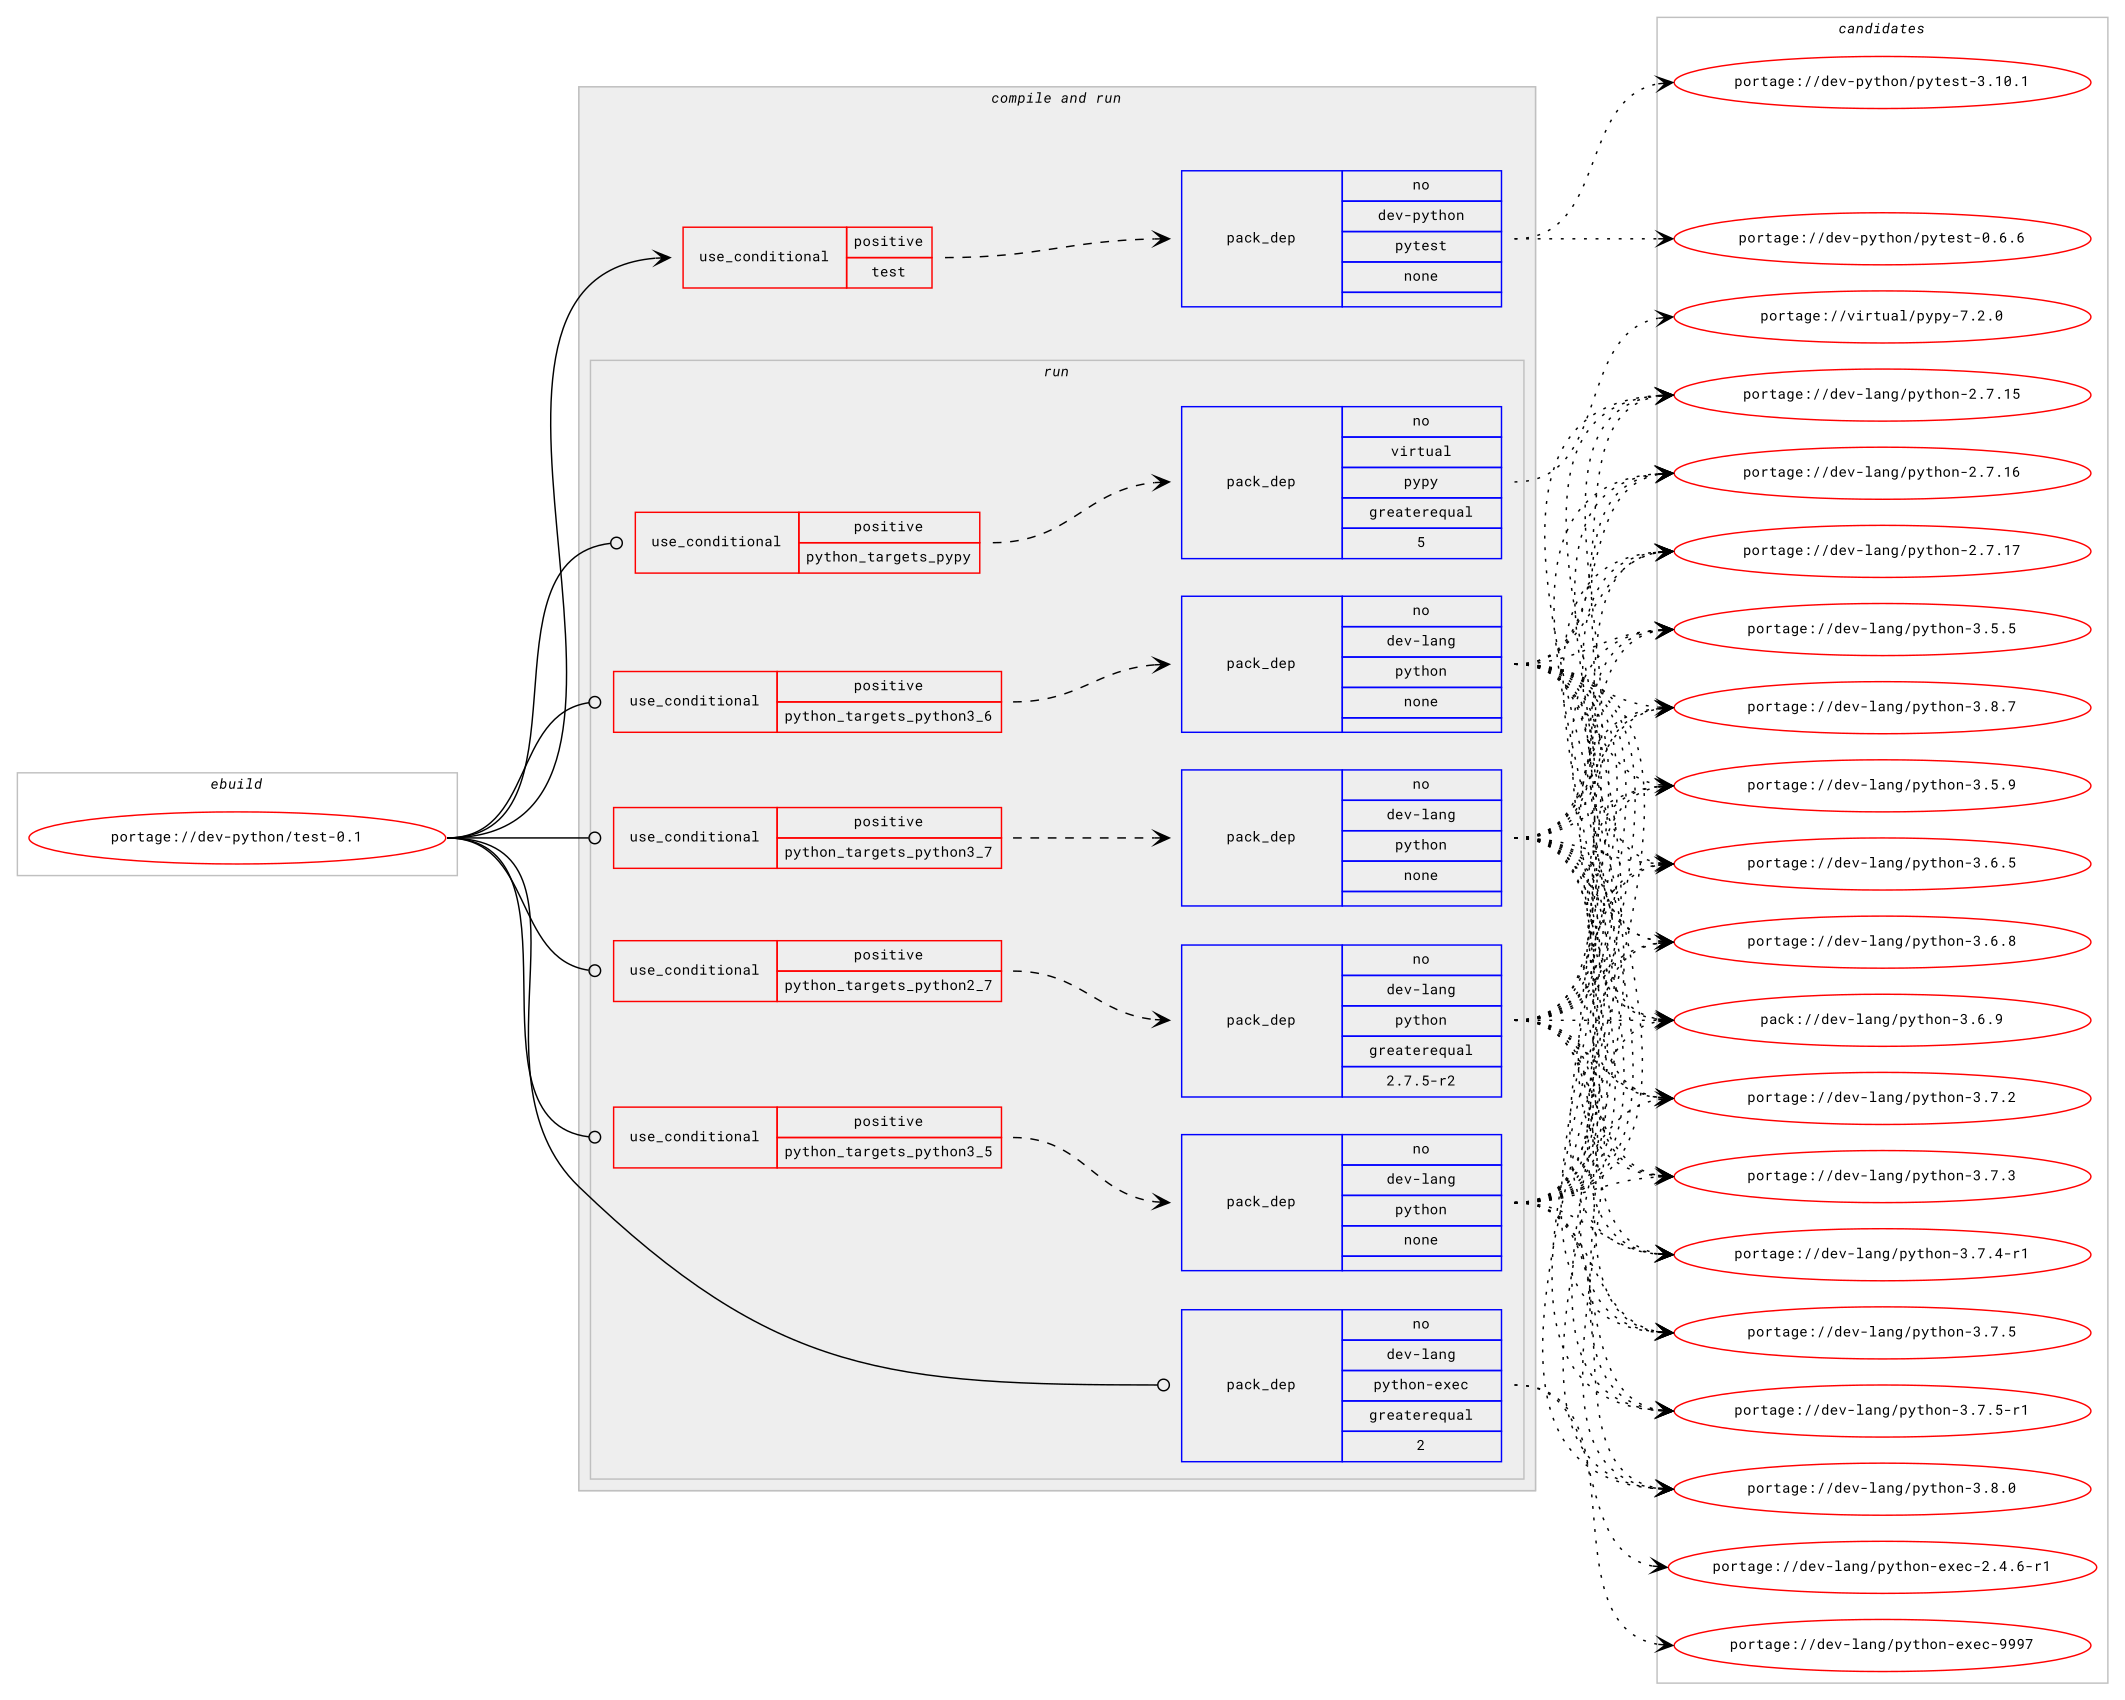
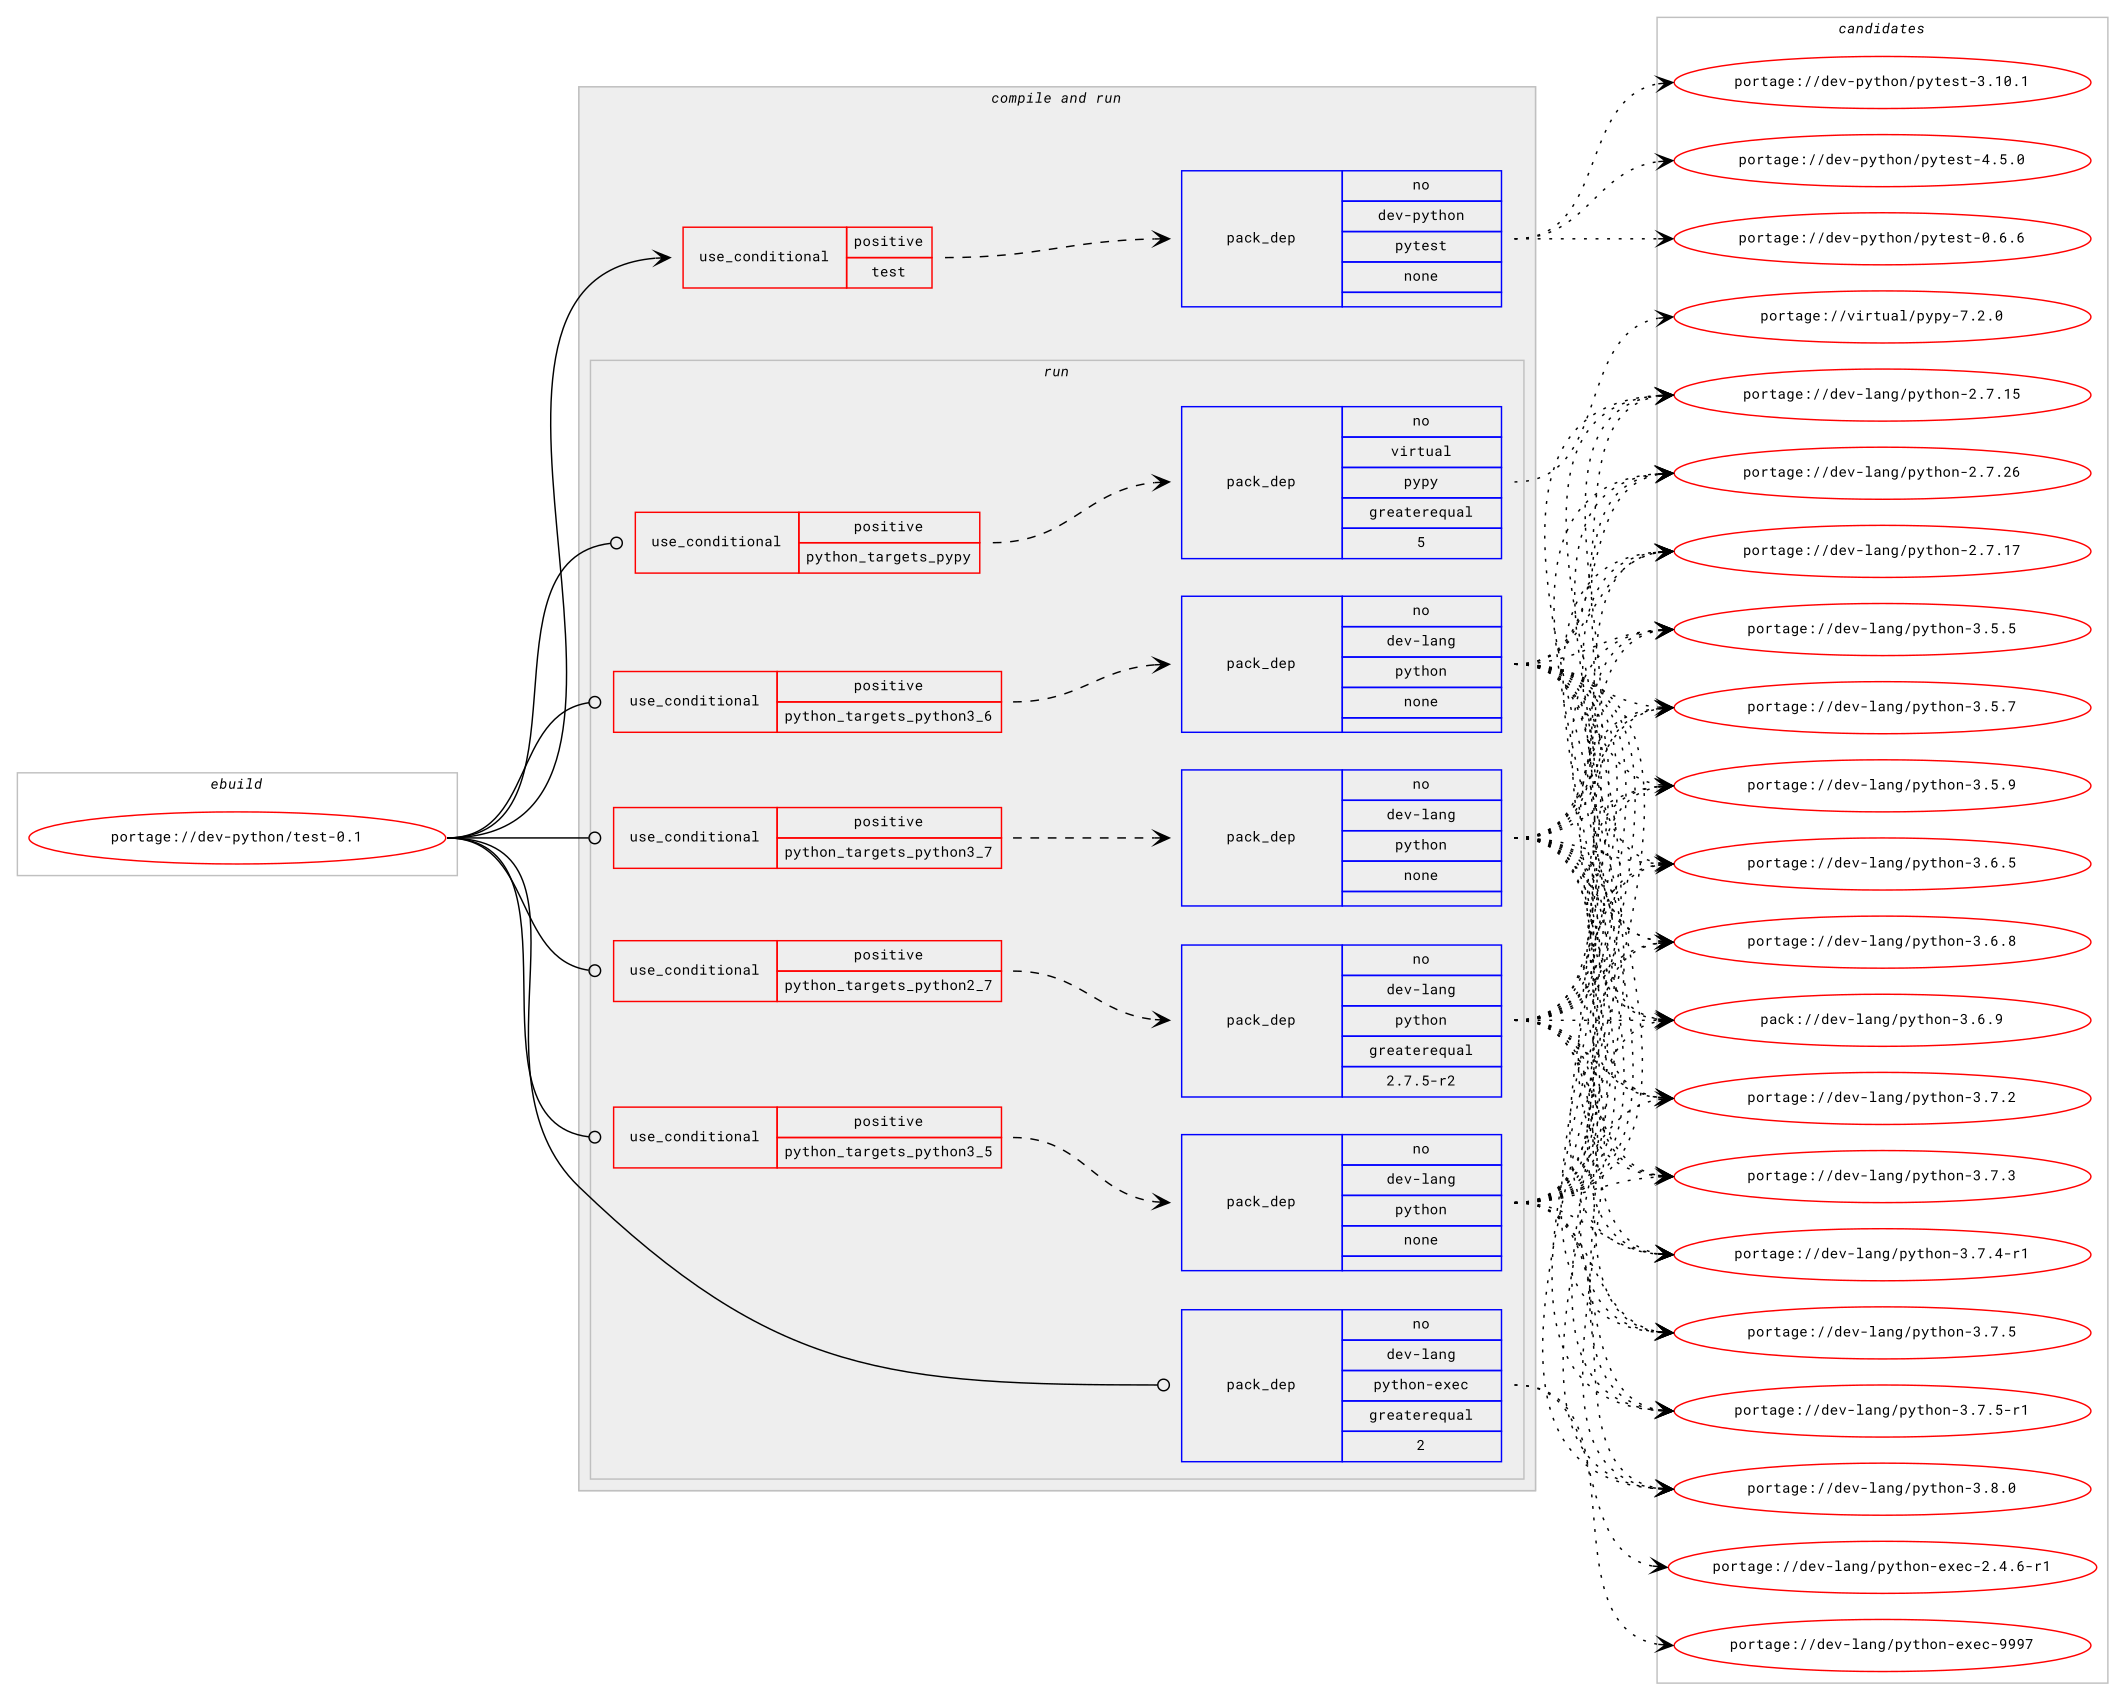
none -> (1883, 161)
(1883, 473) -> (1883, 473)
(1883, 708) -> (1883, 708)
